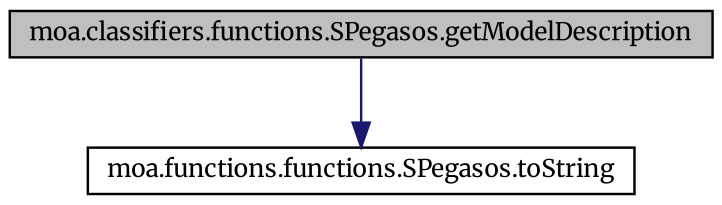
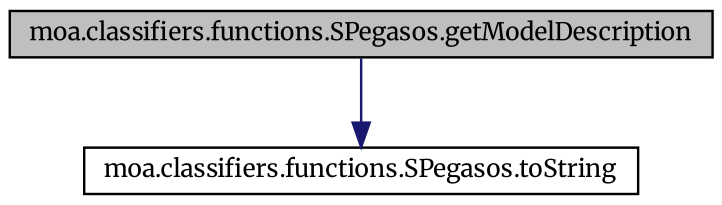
(361, 171) -> (361, 171)
